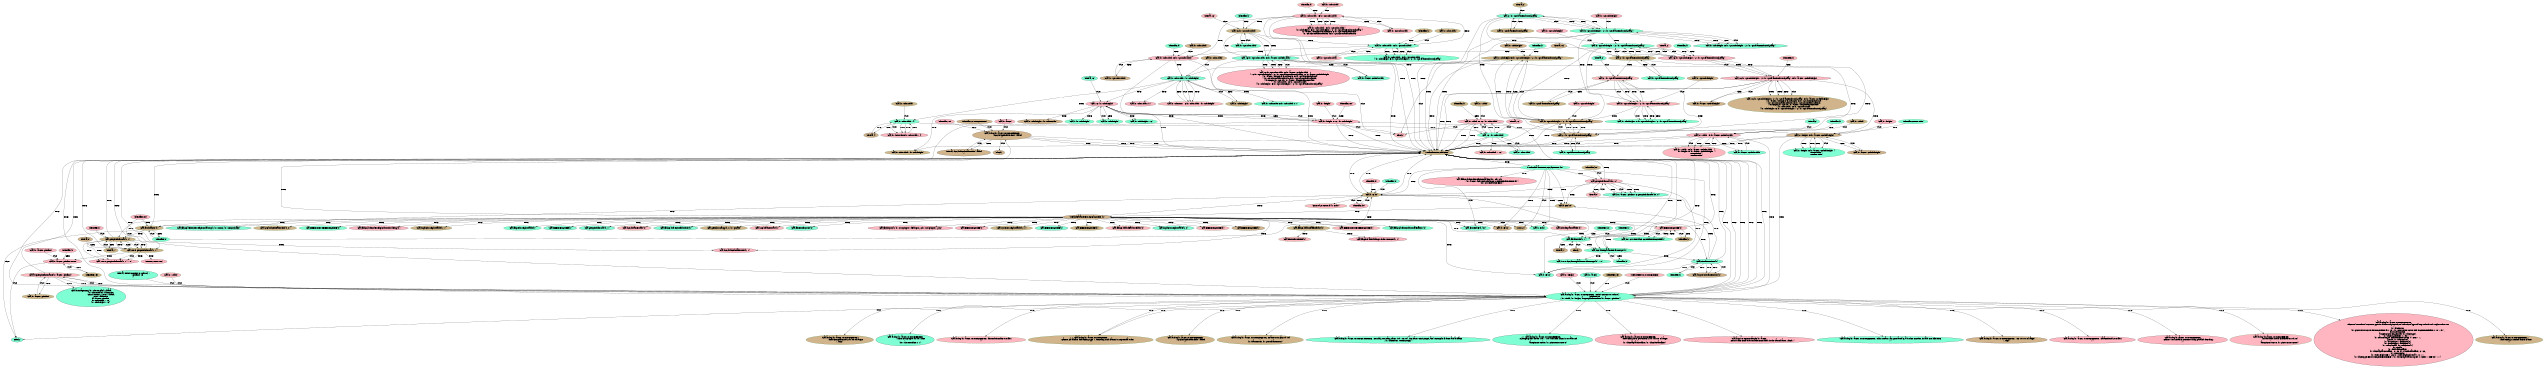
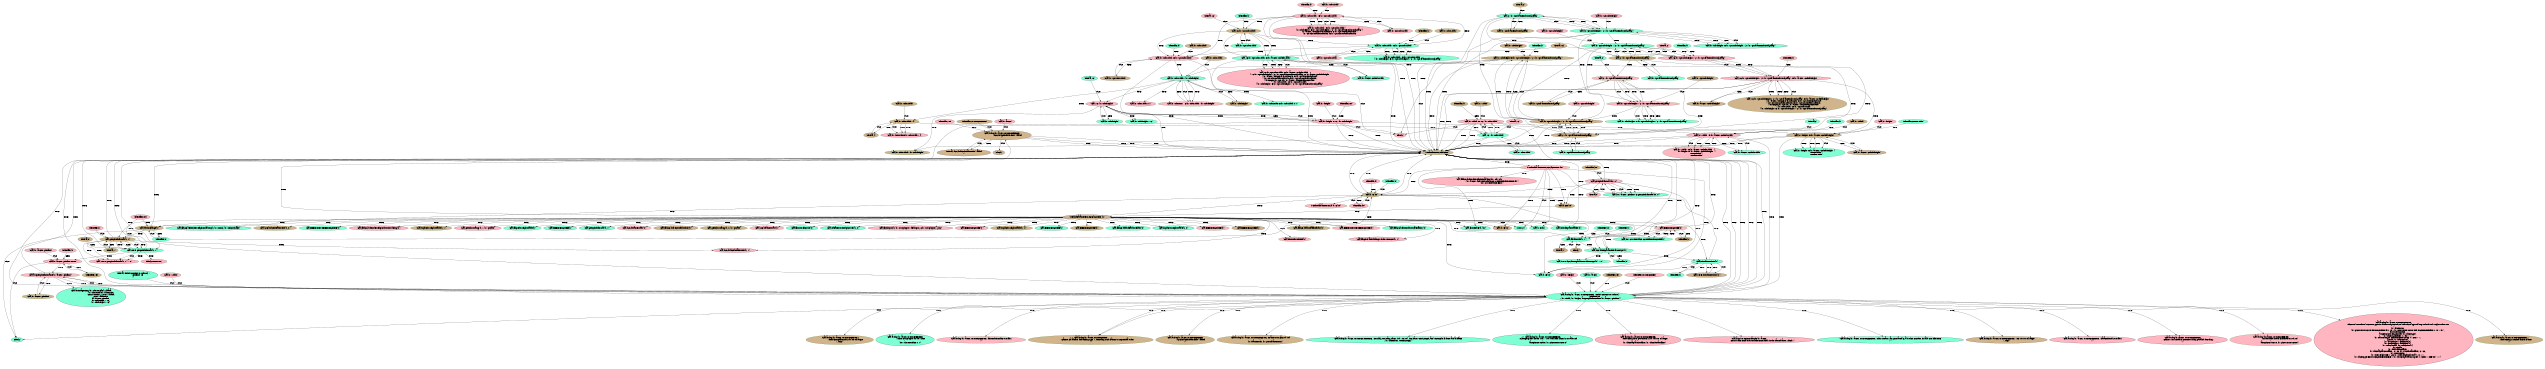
none -> (1183, 34)
(904, 122) -> (904, 122)
(1040, 122) -> none
(1079, 122) -> none
(879, 127) -> (879, 127)
(1164, 127) -> (1164, 127)
none -> (1595, 127)
(912, 129) -> none
(1577, 130) -> (1576, 129)
(1491, 153) -> none
(1718, 164) -> (1558, 161)
(1545, 168) -> (1545, 168)
(1577, 174) -> (1582, 188)
(1471, 200) -> (1471, 200)
(1326, 206) -> (1326, 206)
(1657, 216) -> none
(149, 228) -> (149, 228)
none -> (478, 228)
(676, 228) -> (676, 228)
(802, 228) -> (802, 228)
none -> (843, 228)
(1012, 228) -> (1012, 228)
(1128, 228) -> (1128, 228)
(1521, 228) -> (1521, 228)
(1569, 228) -> (1569, 228)
(1302, 233) -> (1203, 218)
(1342, 234) -> (1326, 220)
(142, 250) -> (142, 250)
(154, 261) -> (154, 261)
none -> (57, 268)
(1644, 275) -> (1644, 275)
(1707, 275) -> (1707, 275)
